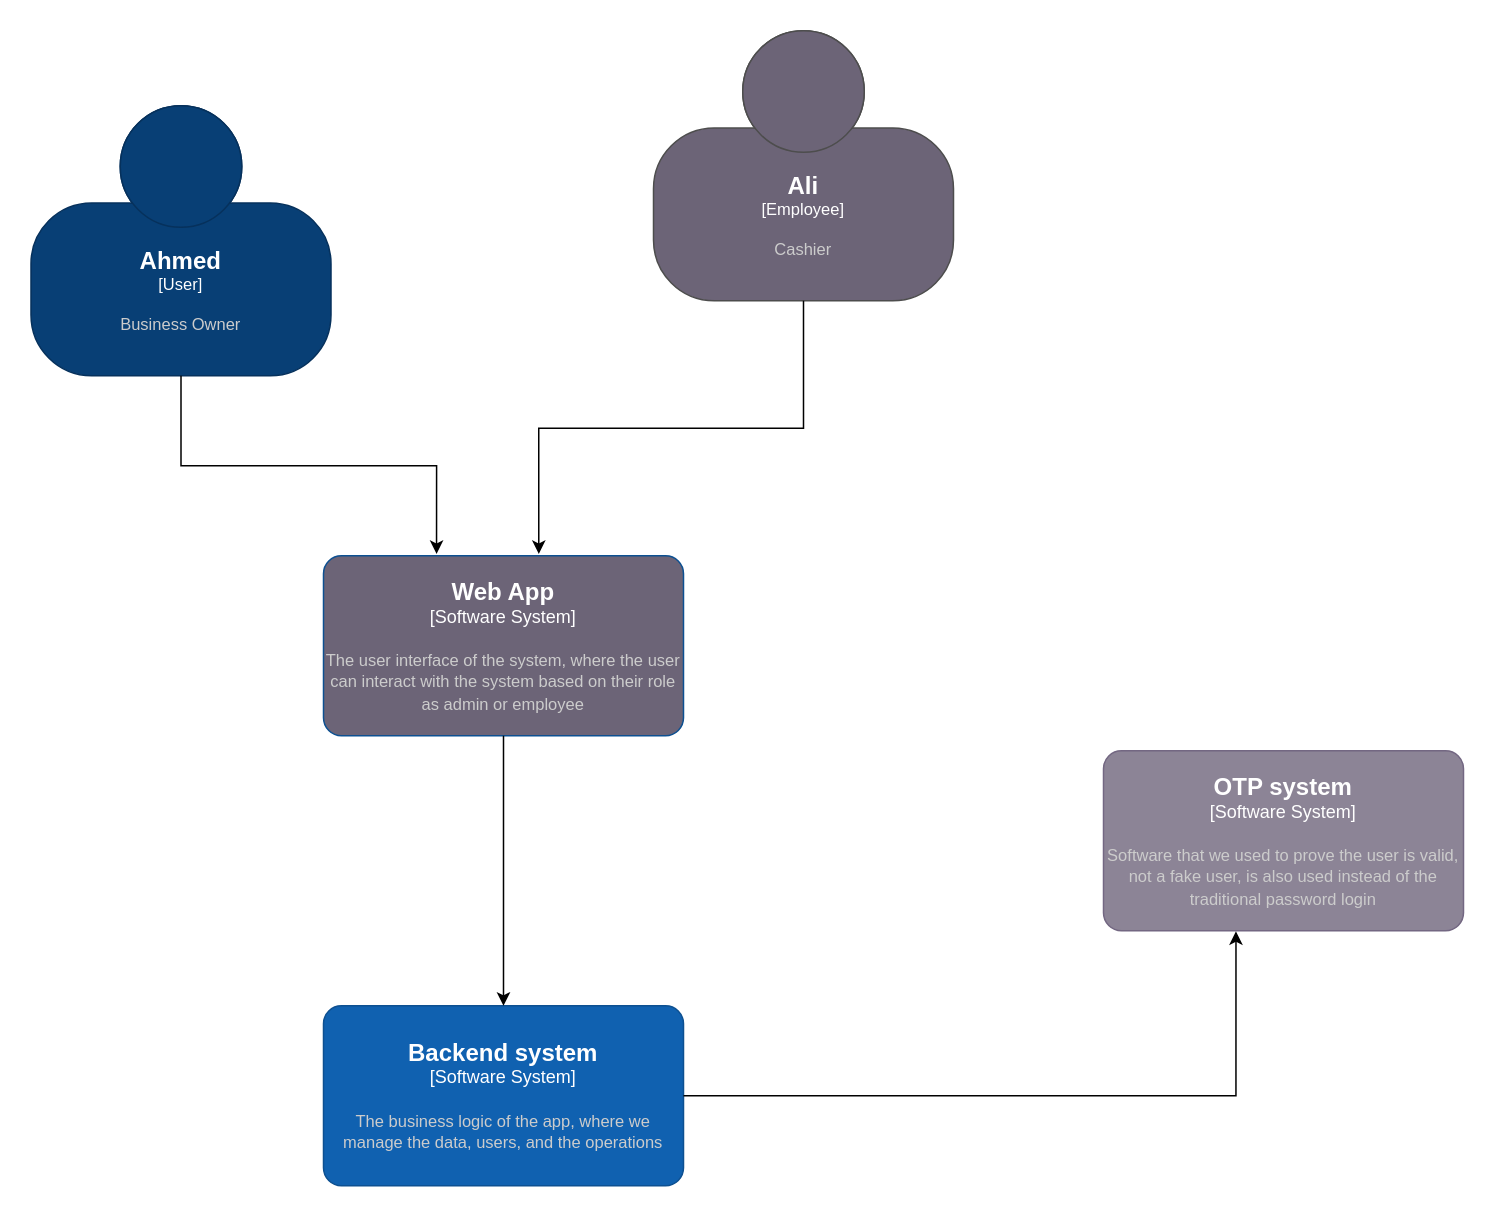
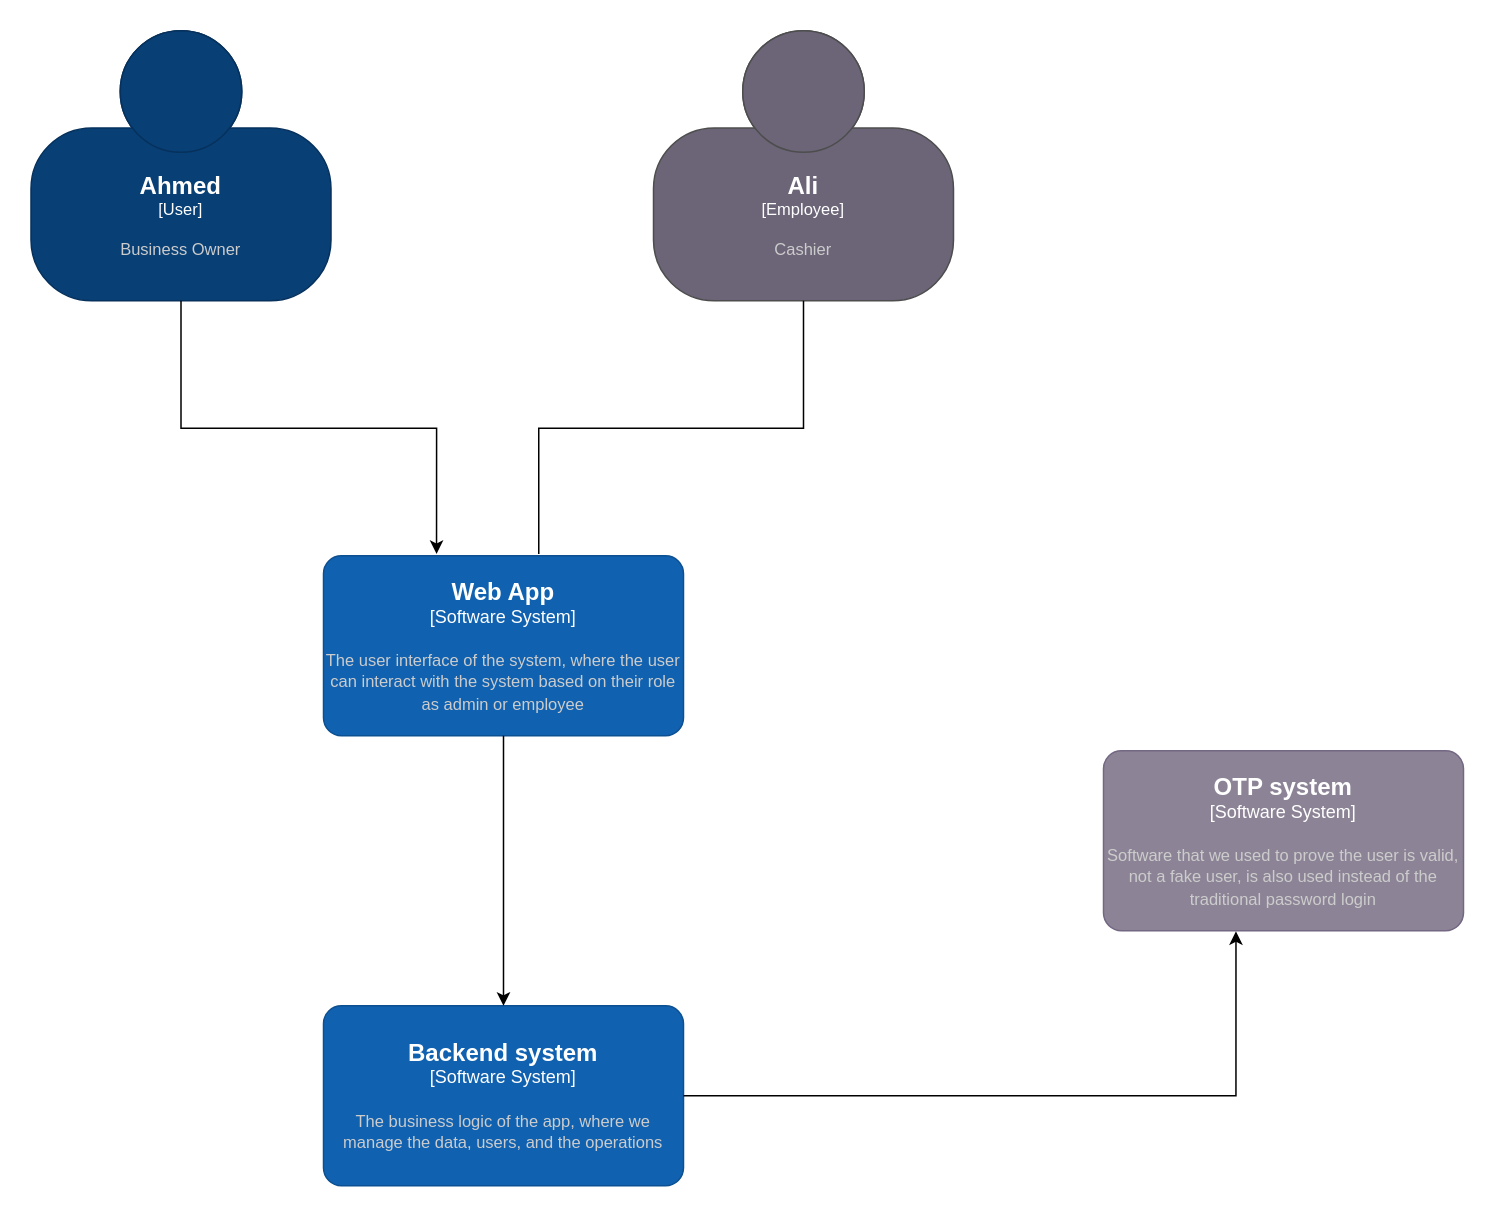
(181, 241) -> (181, 166)
(539, 542) -> (539, 547)
(503, 646) -> (503, 646)
